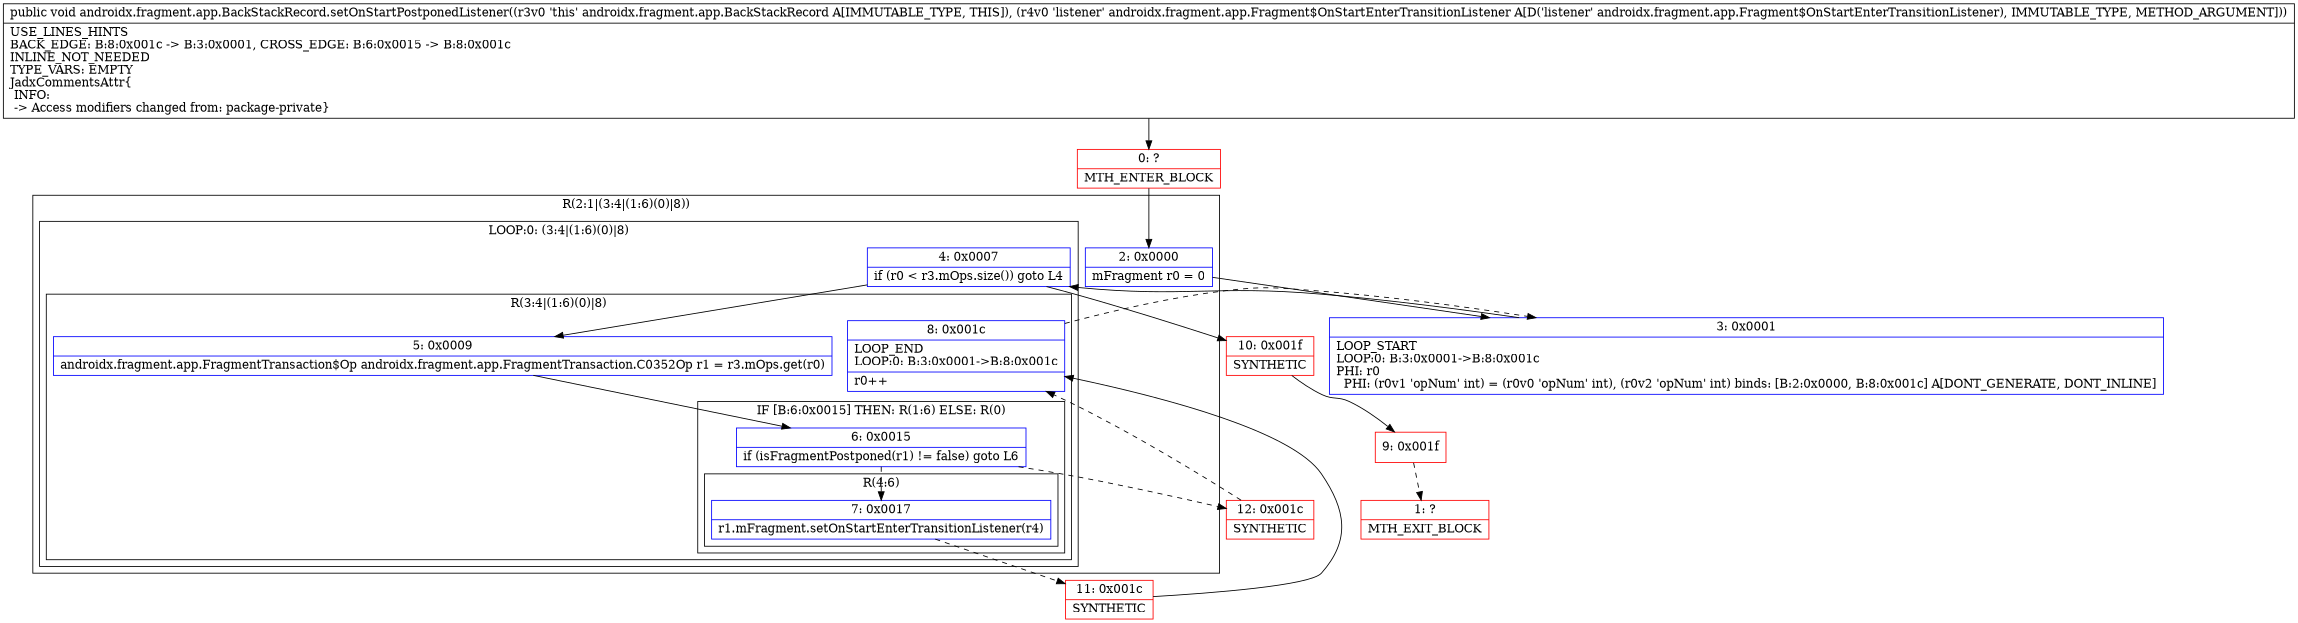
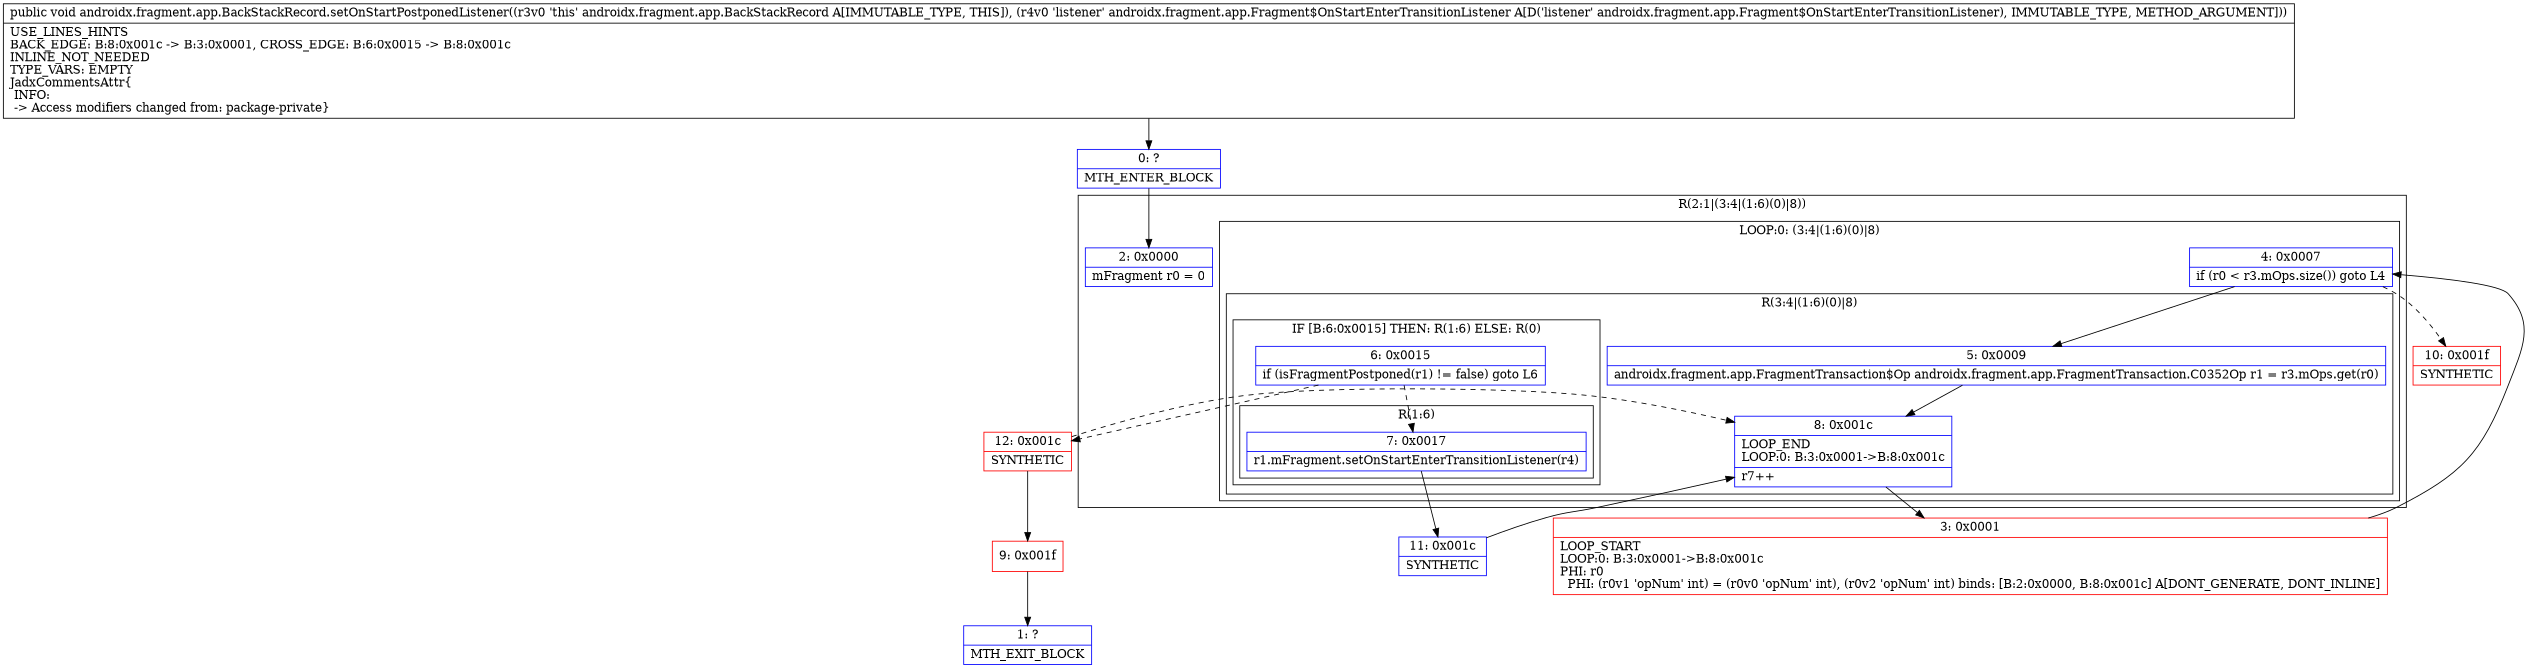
(1149, 169) -> (1149, 169)
(1347, 297) -> none
(1179, 298) -> (1902, 500)
(1137, 312) -> (2415, 309)
(1746, 356) -> (1970, 556)
(871, 381) -> (1758, 477)
(1341, 399) -> (1028, 502)
(658, 401) -> (1938, 399)
(1417, 477) -> (1028, 594)
(881, 484) -> (1417, 415)
(1425, 520) -> (1028, 645)
(996, 560) -> (1432, 513)
(1109, 600) -> (1443, 556)
